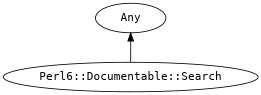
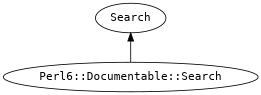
(131, 18) -> (131, 18)
